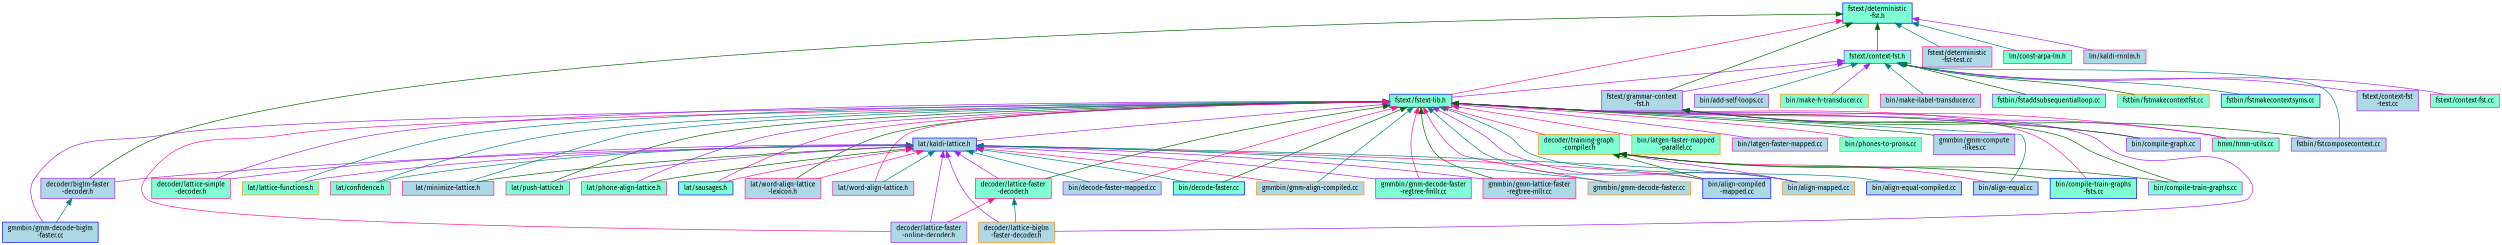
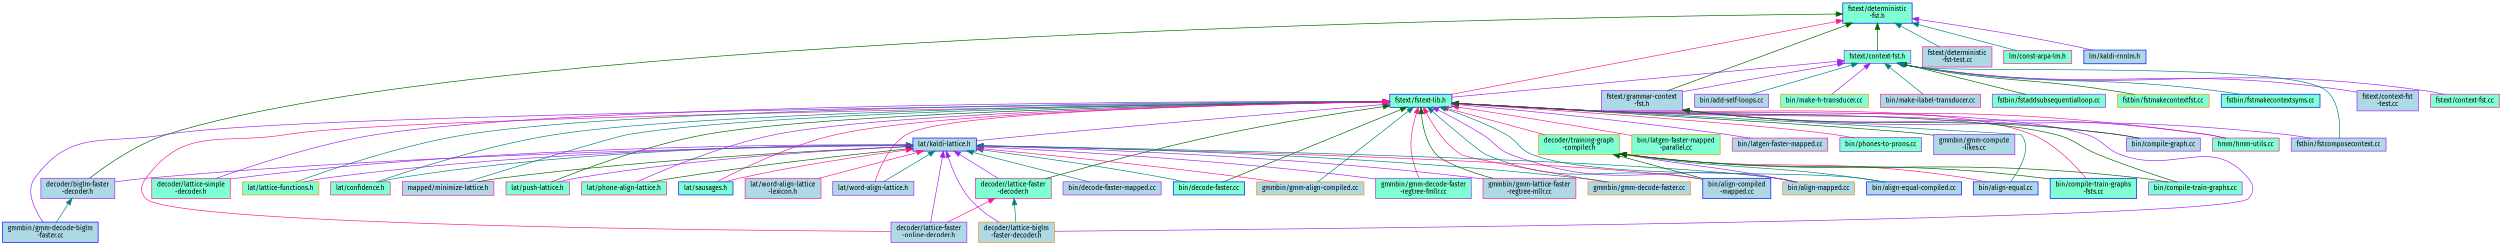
(2115, 57) -> (2115, 57)
(1084, 111) -> none
(2000, 124) -> (2000, 124)
(1261, 144) -> none
(1881, 145) -> (1881, 145)
none -> (1756, 168)
(448, 188) -> (448, 188)
(873, 188) -> (873, 188)
